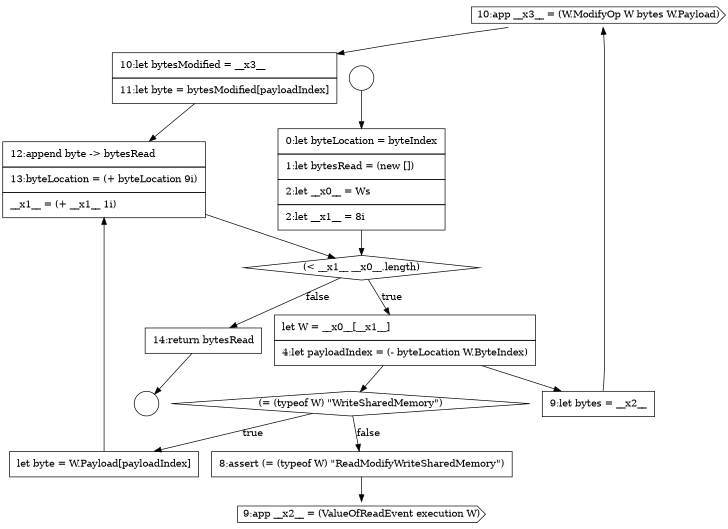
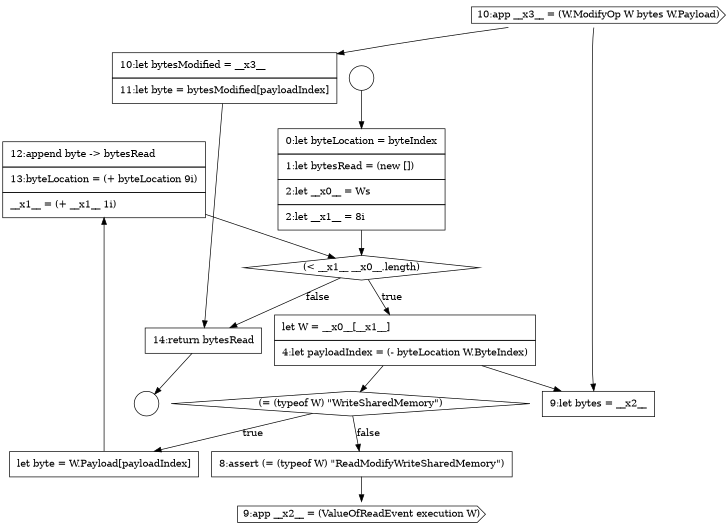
(175, 120) -> (214, 212)
(605, 213) -> (592, 206)
